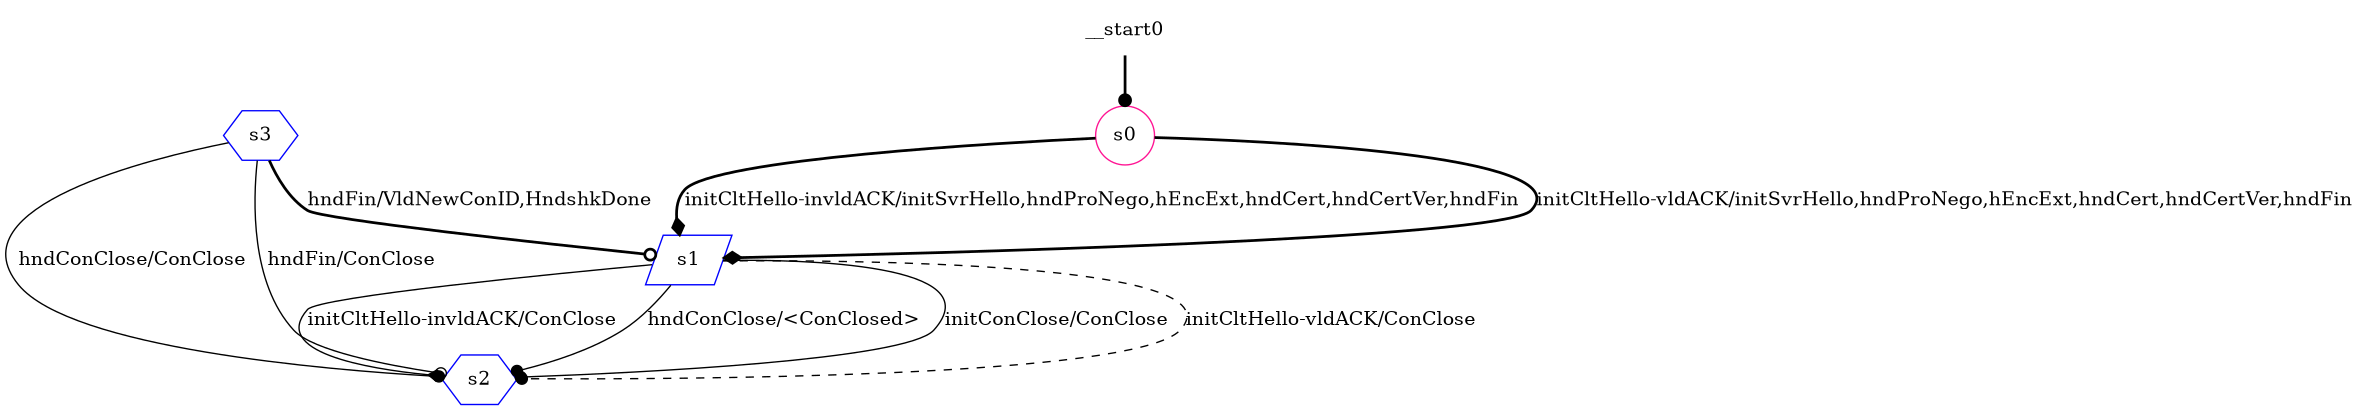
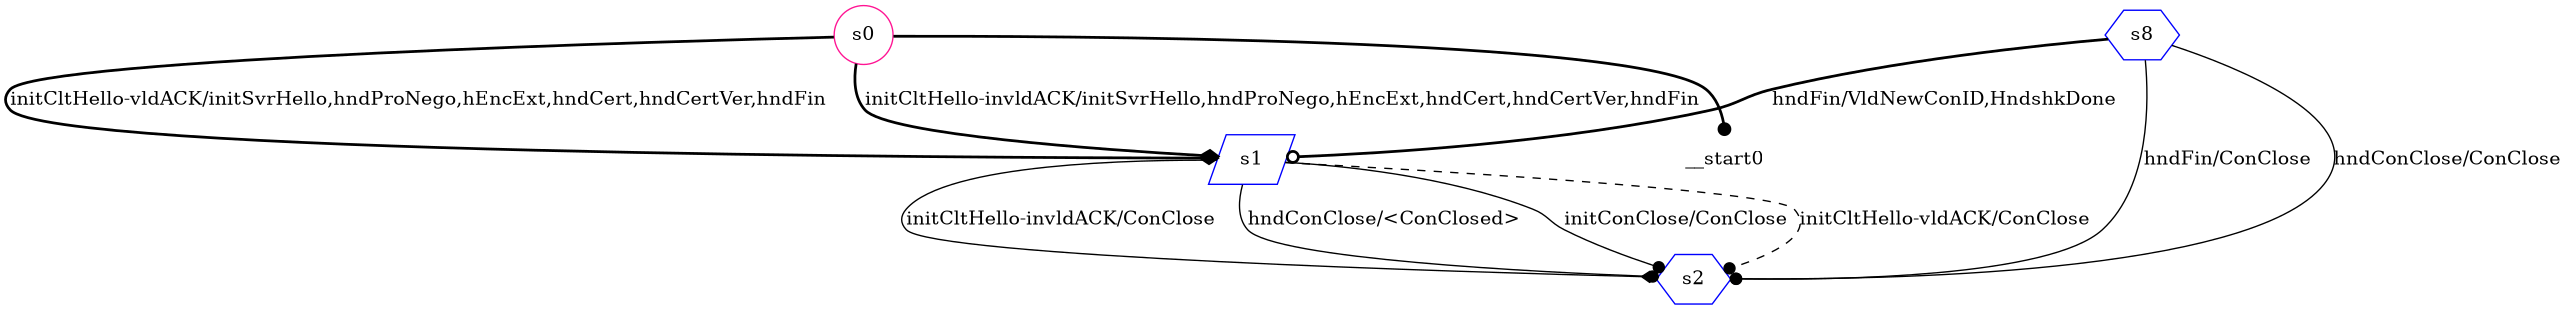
(1125, 75) -> (1322, 43)
(261, 136) -> (2142, 35)
